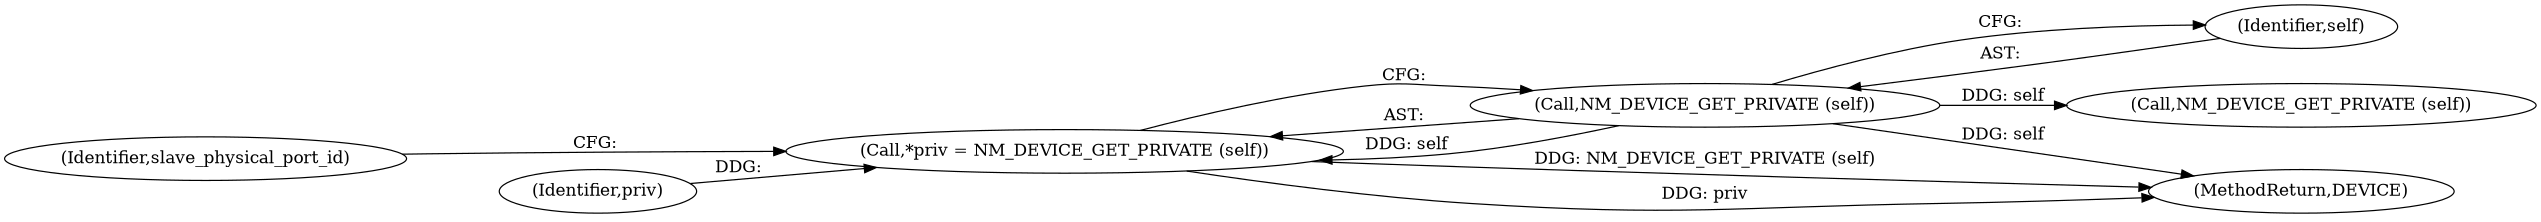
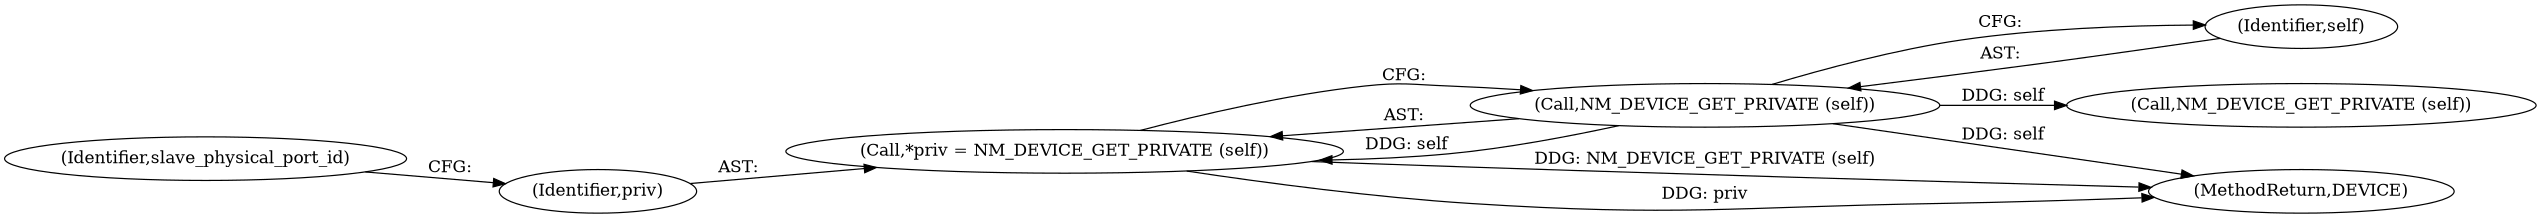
(588, 152) -> (429, 177)
(741, 168) -> (741, 168)
